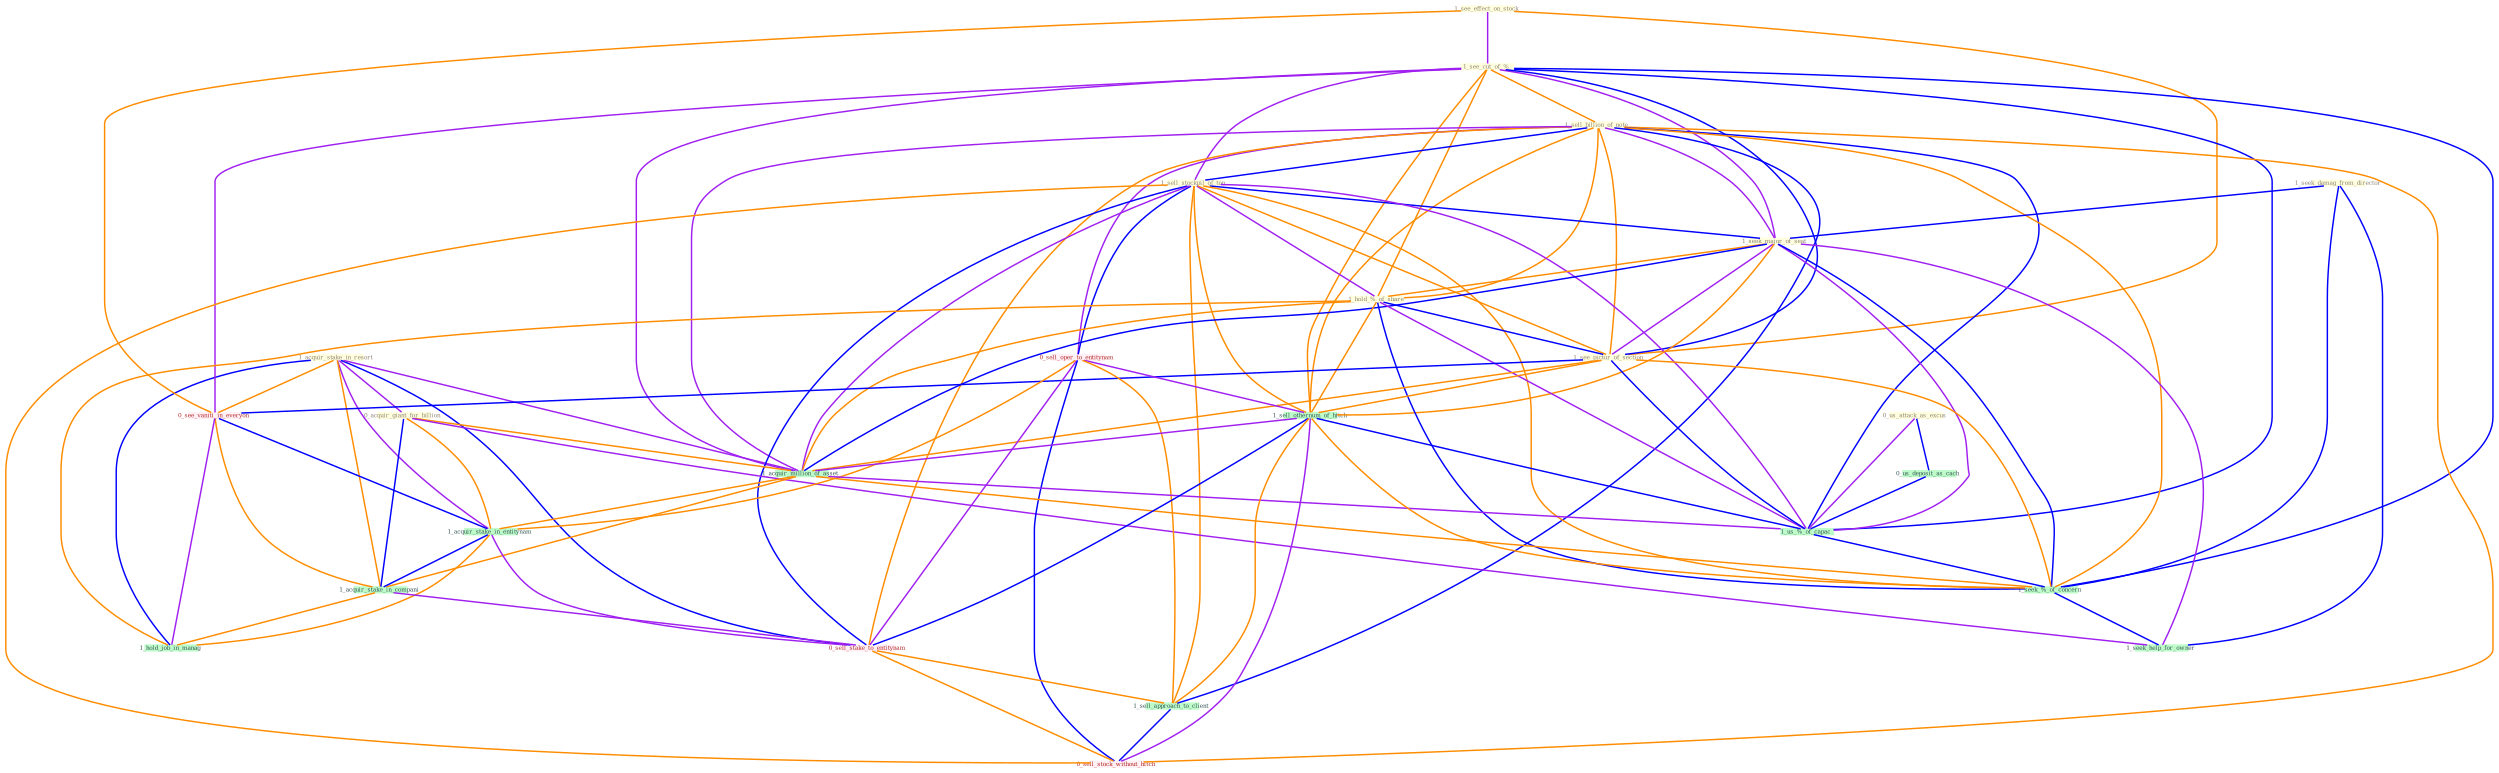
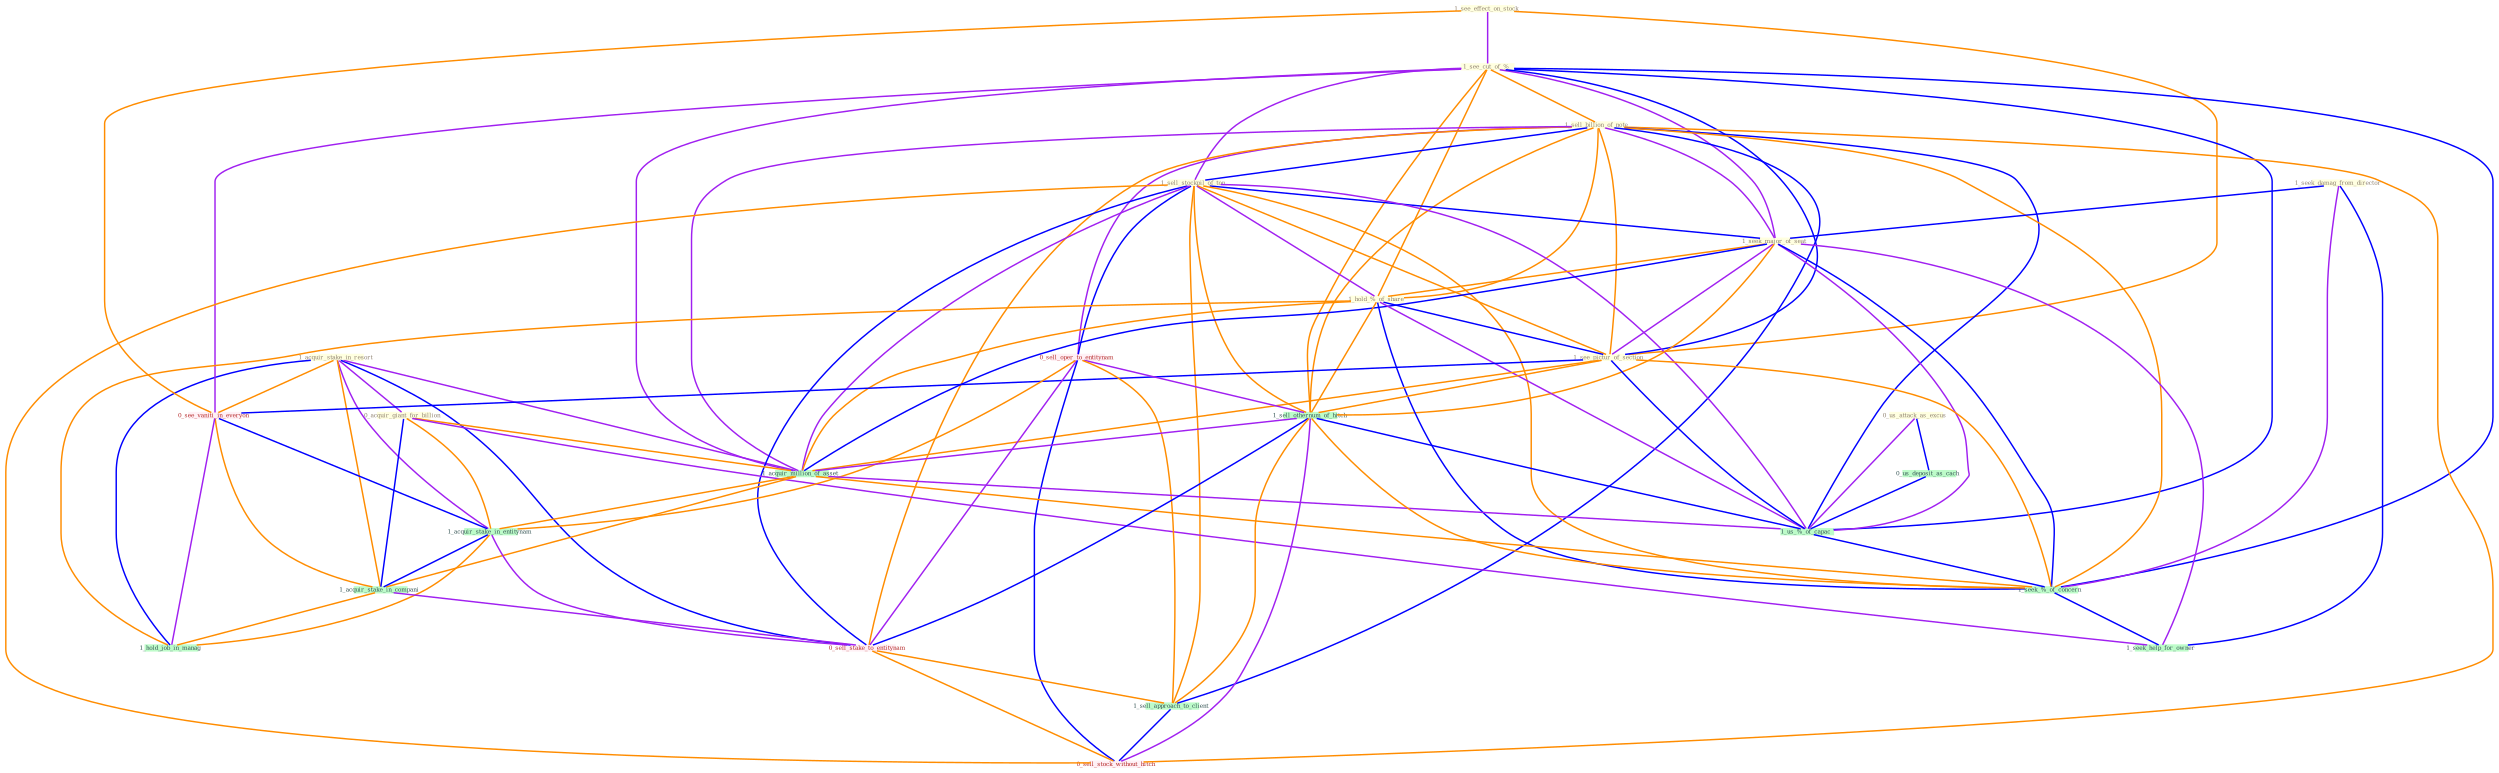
(2313, 468) -> (2313, 468)
